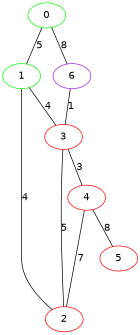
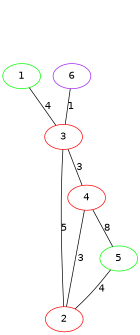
(47, 15) -> none
(22, 204) -> (94, 290)
(81, 258) -> (81, 258)
(119, 258) -> (119, 258)
